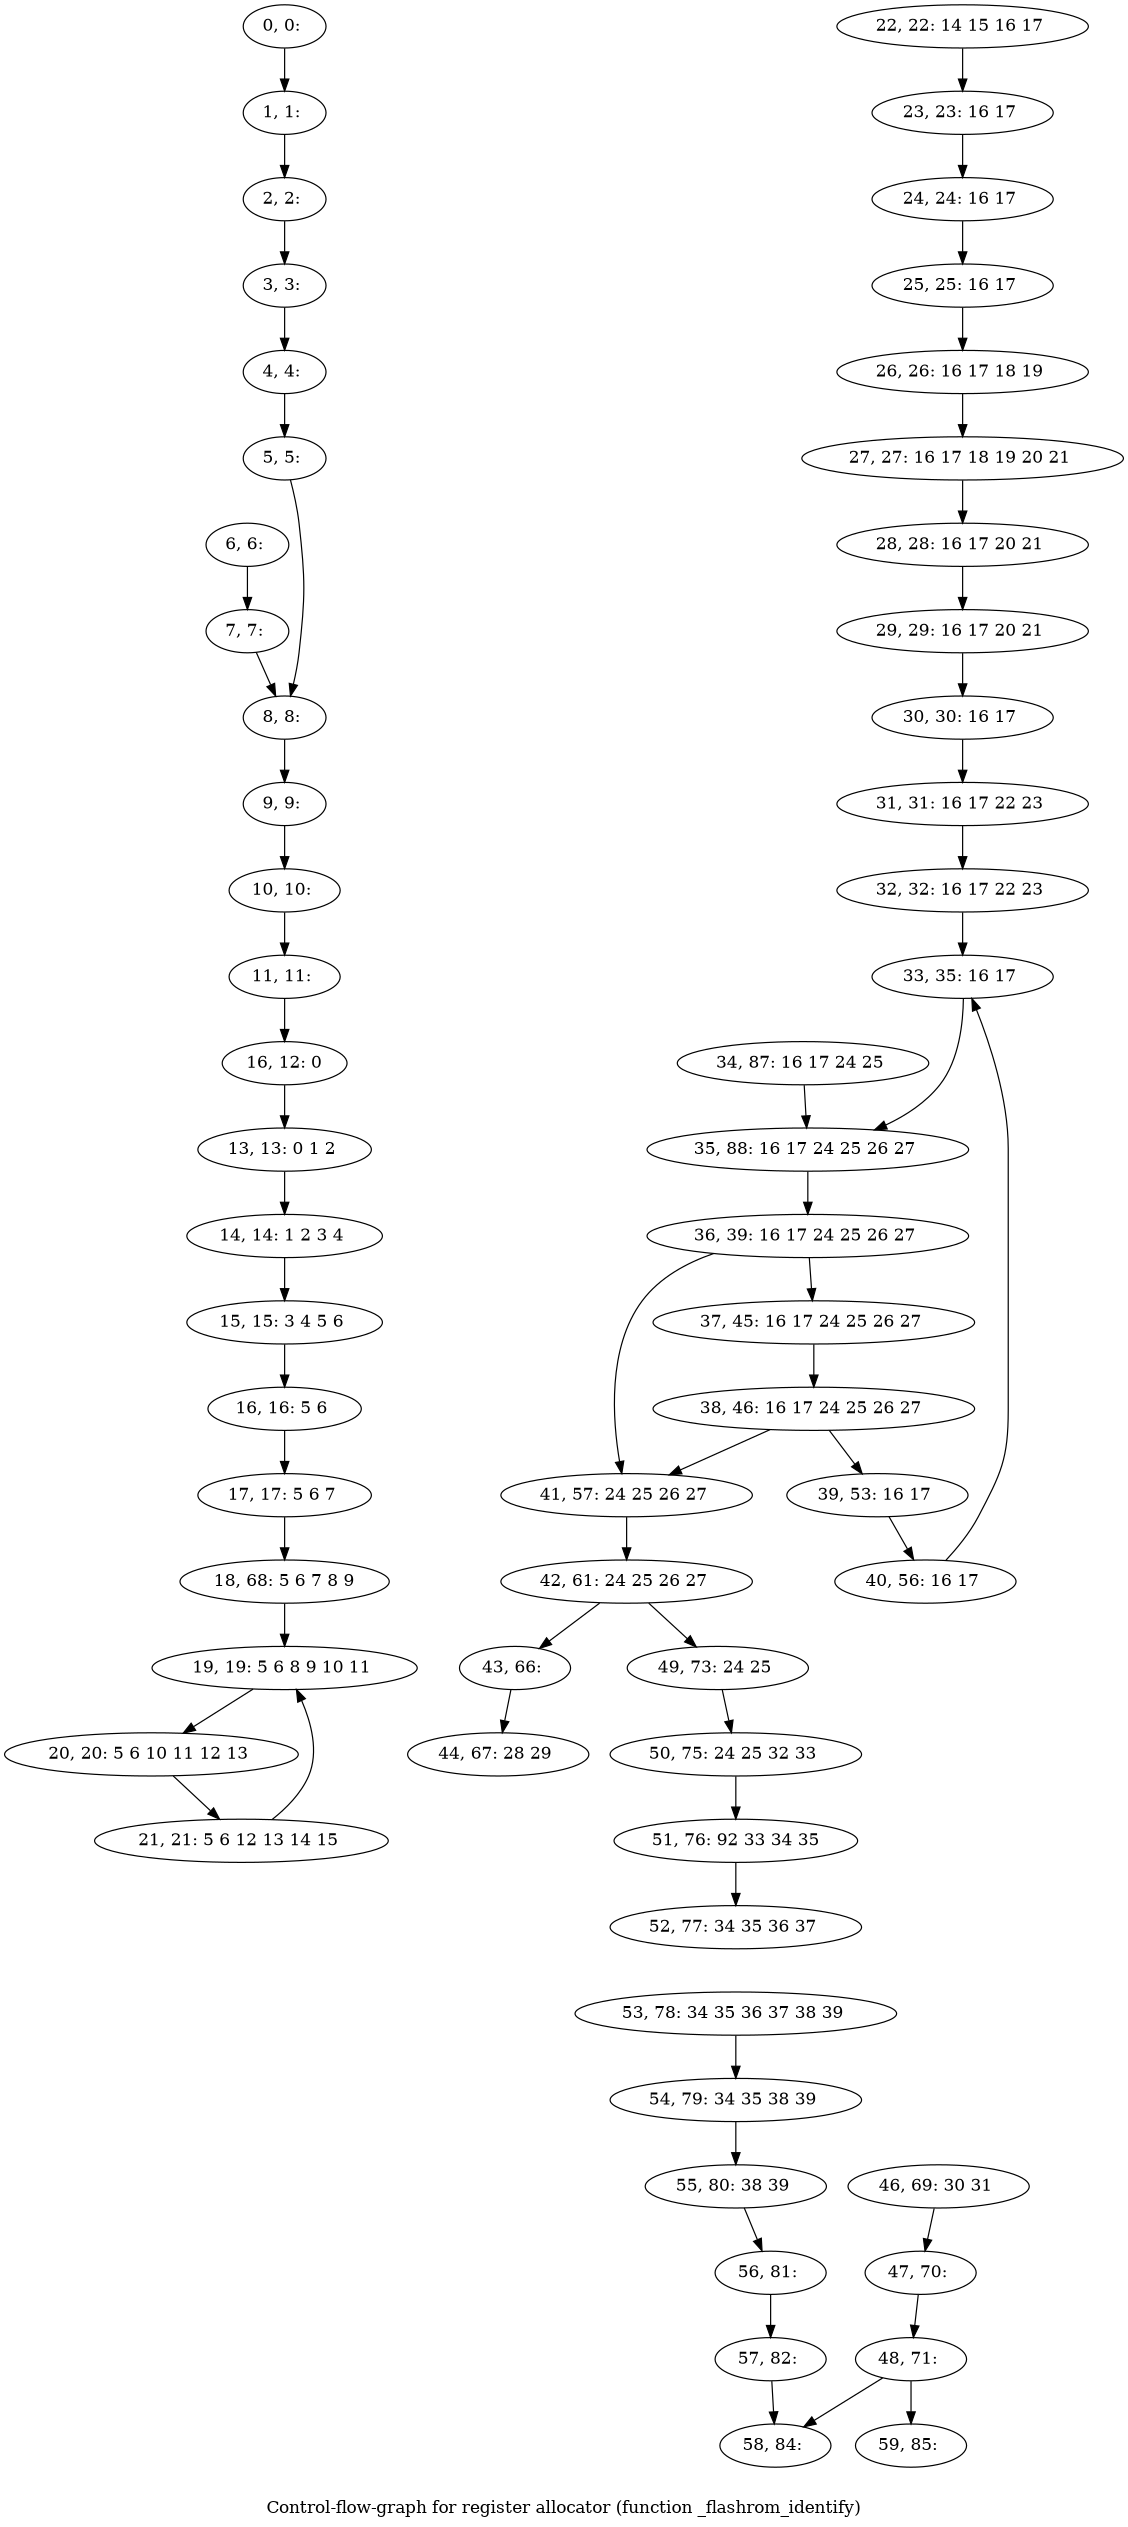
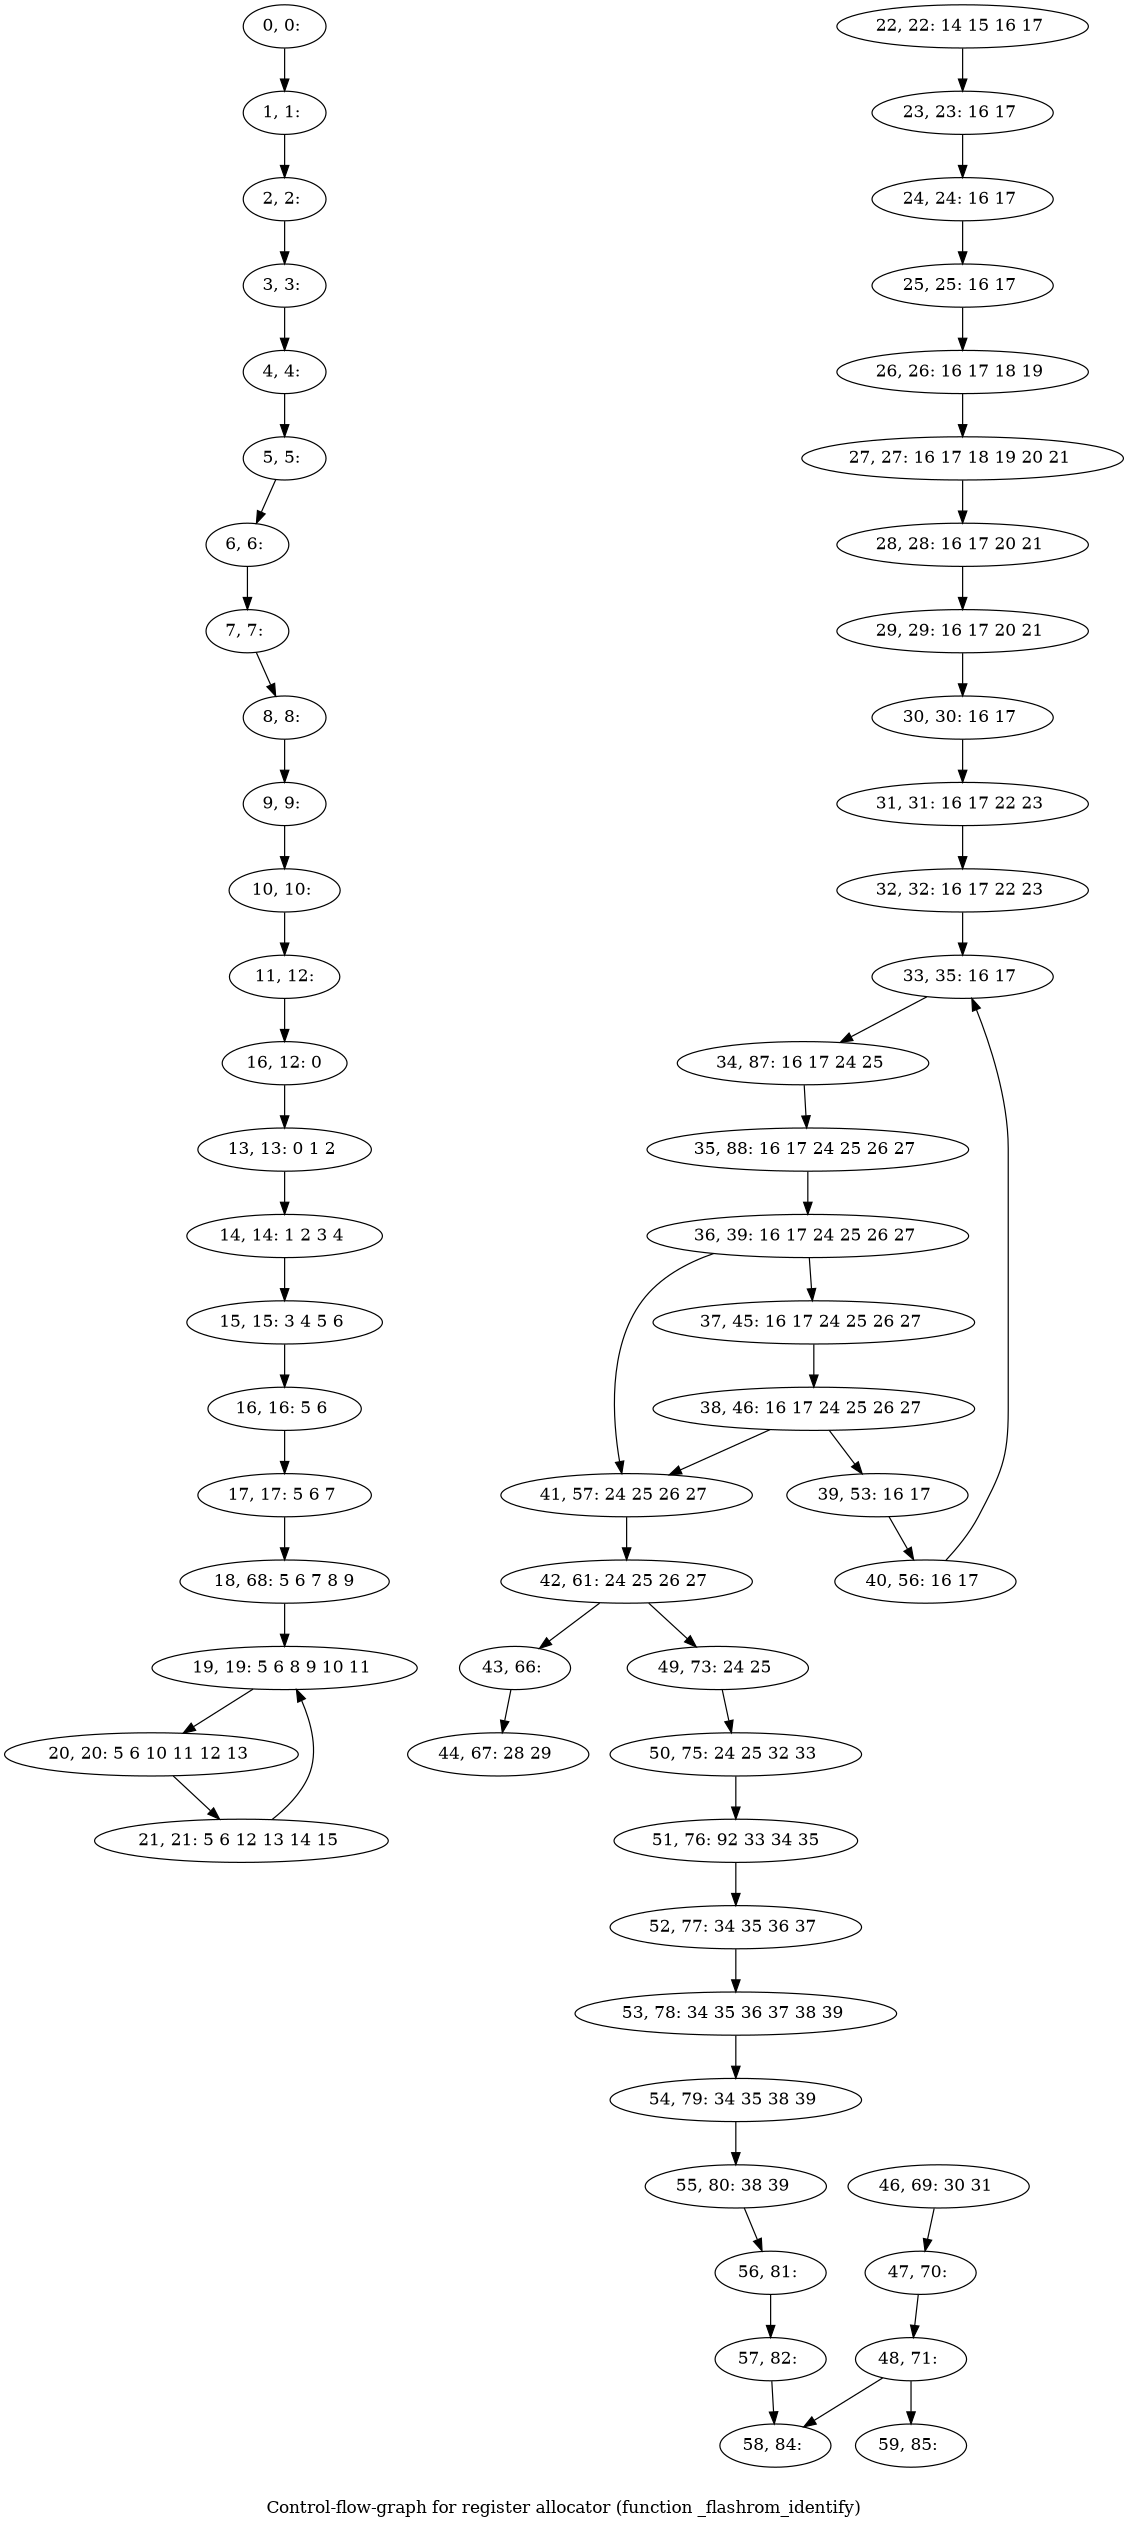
(304, 582) -> (269, 496)
(285, 977) -> (285, 977)
(946, 1075) -> (889, 1017)
none -> (736, 1965)
